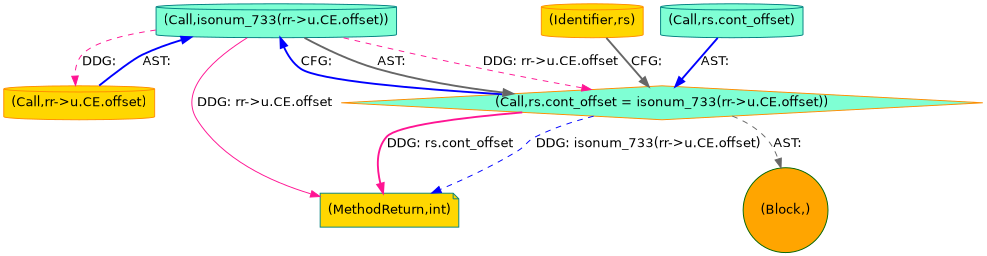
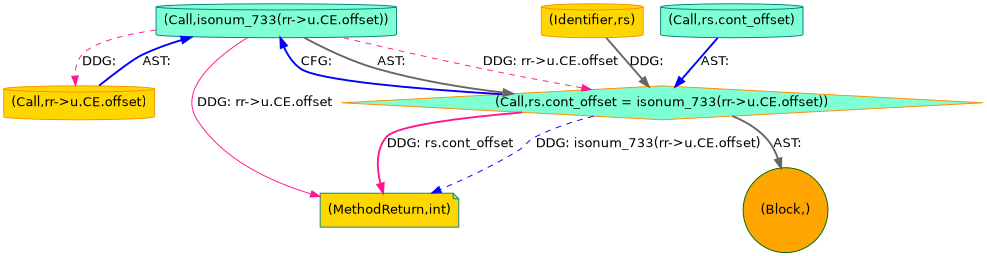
(649, 62) -> (649, 62)
(760, 132) -> (760, 132)
